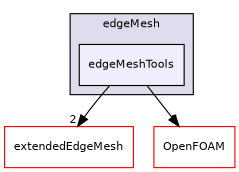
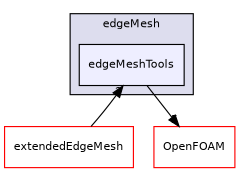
(96, 102) -> (104, 111)
